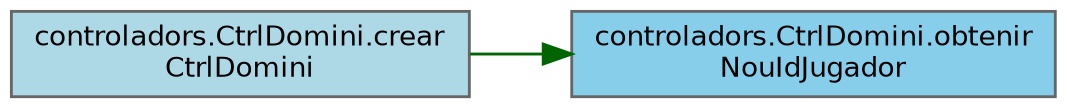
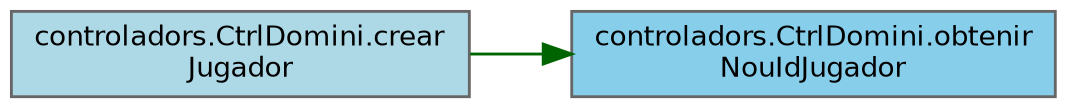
(240, 54) -> (240, 54)
